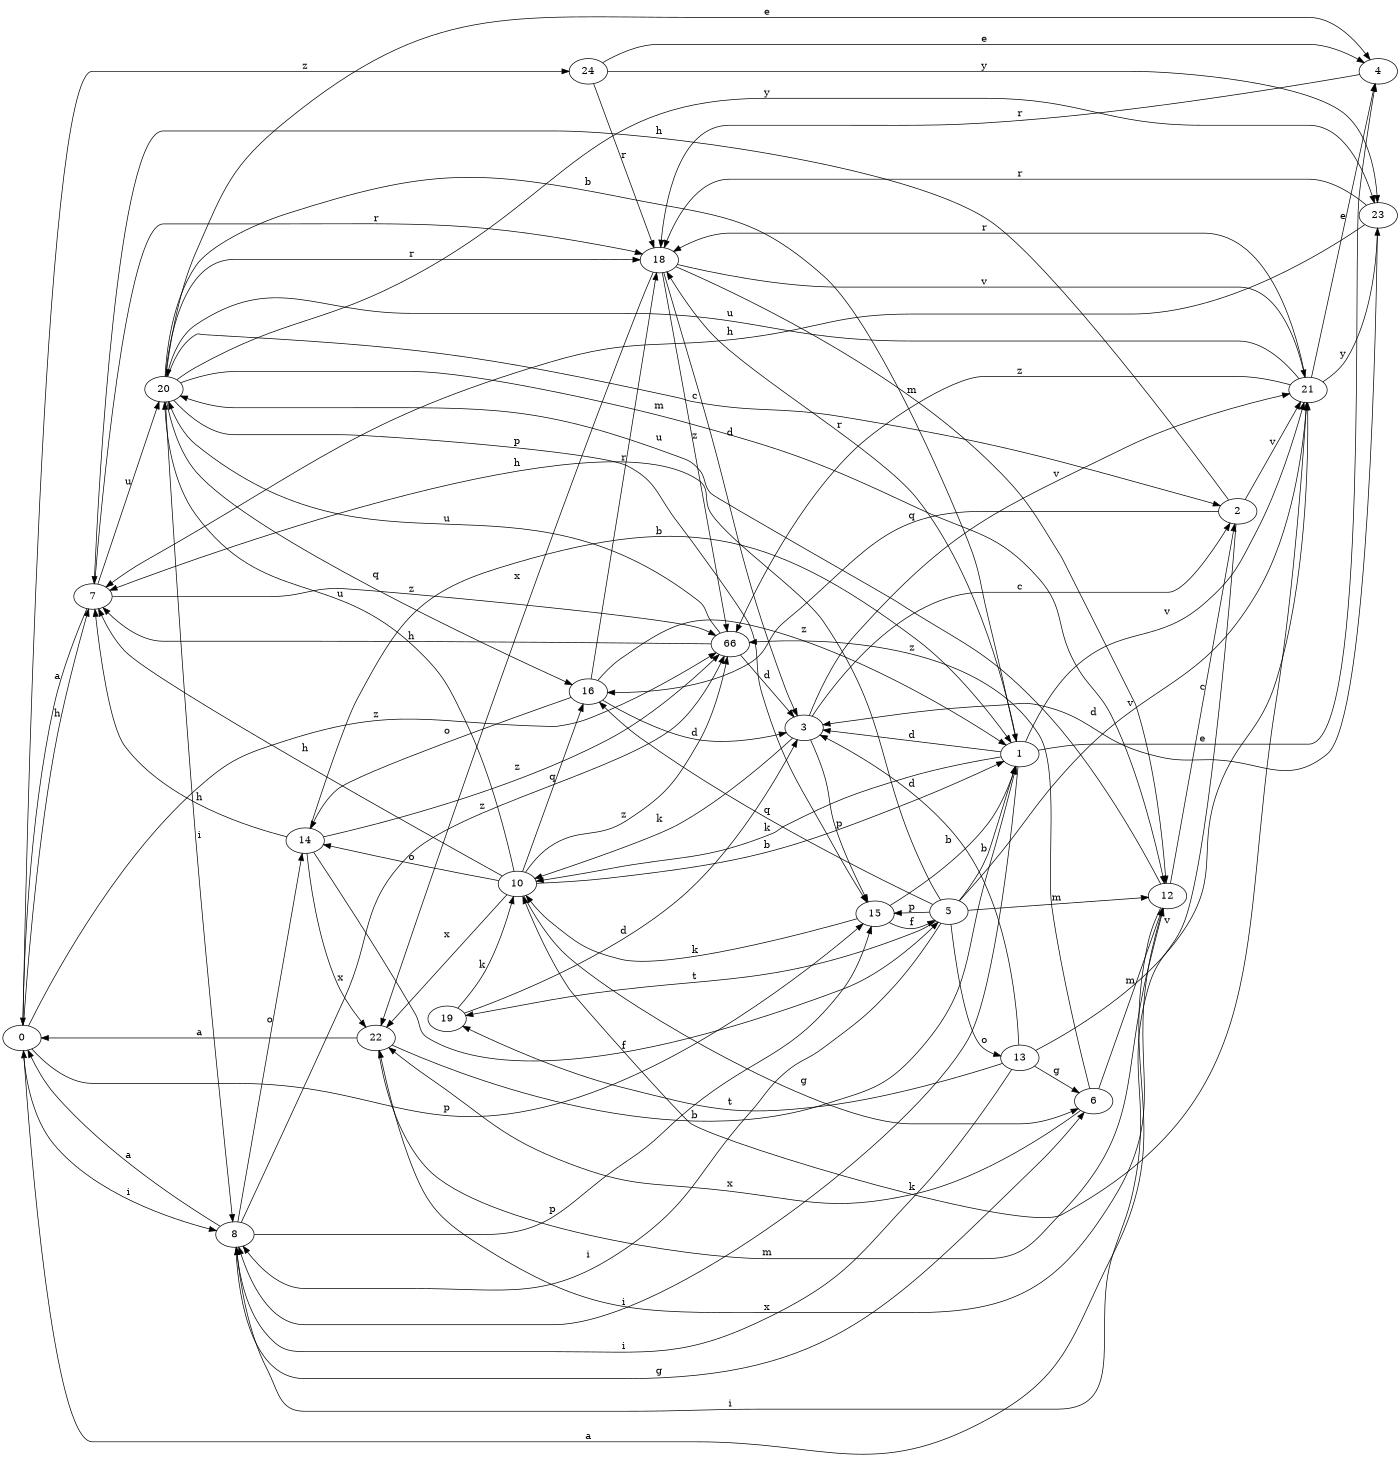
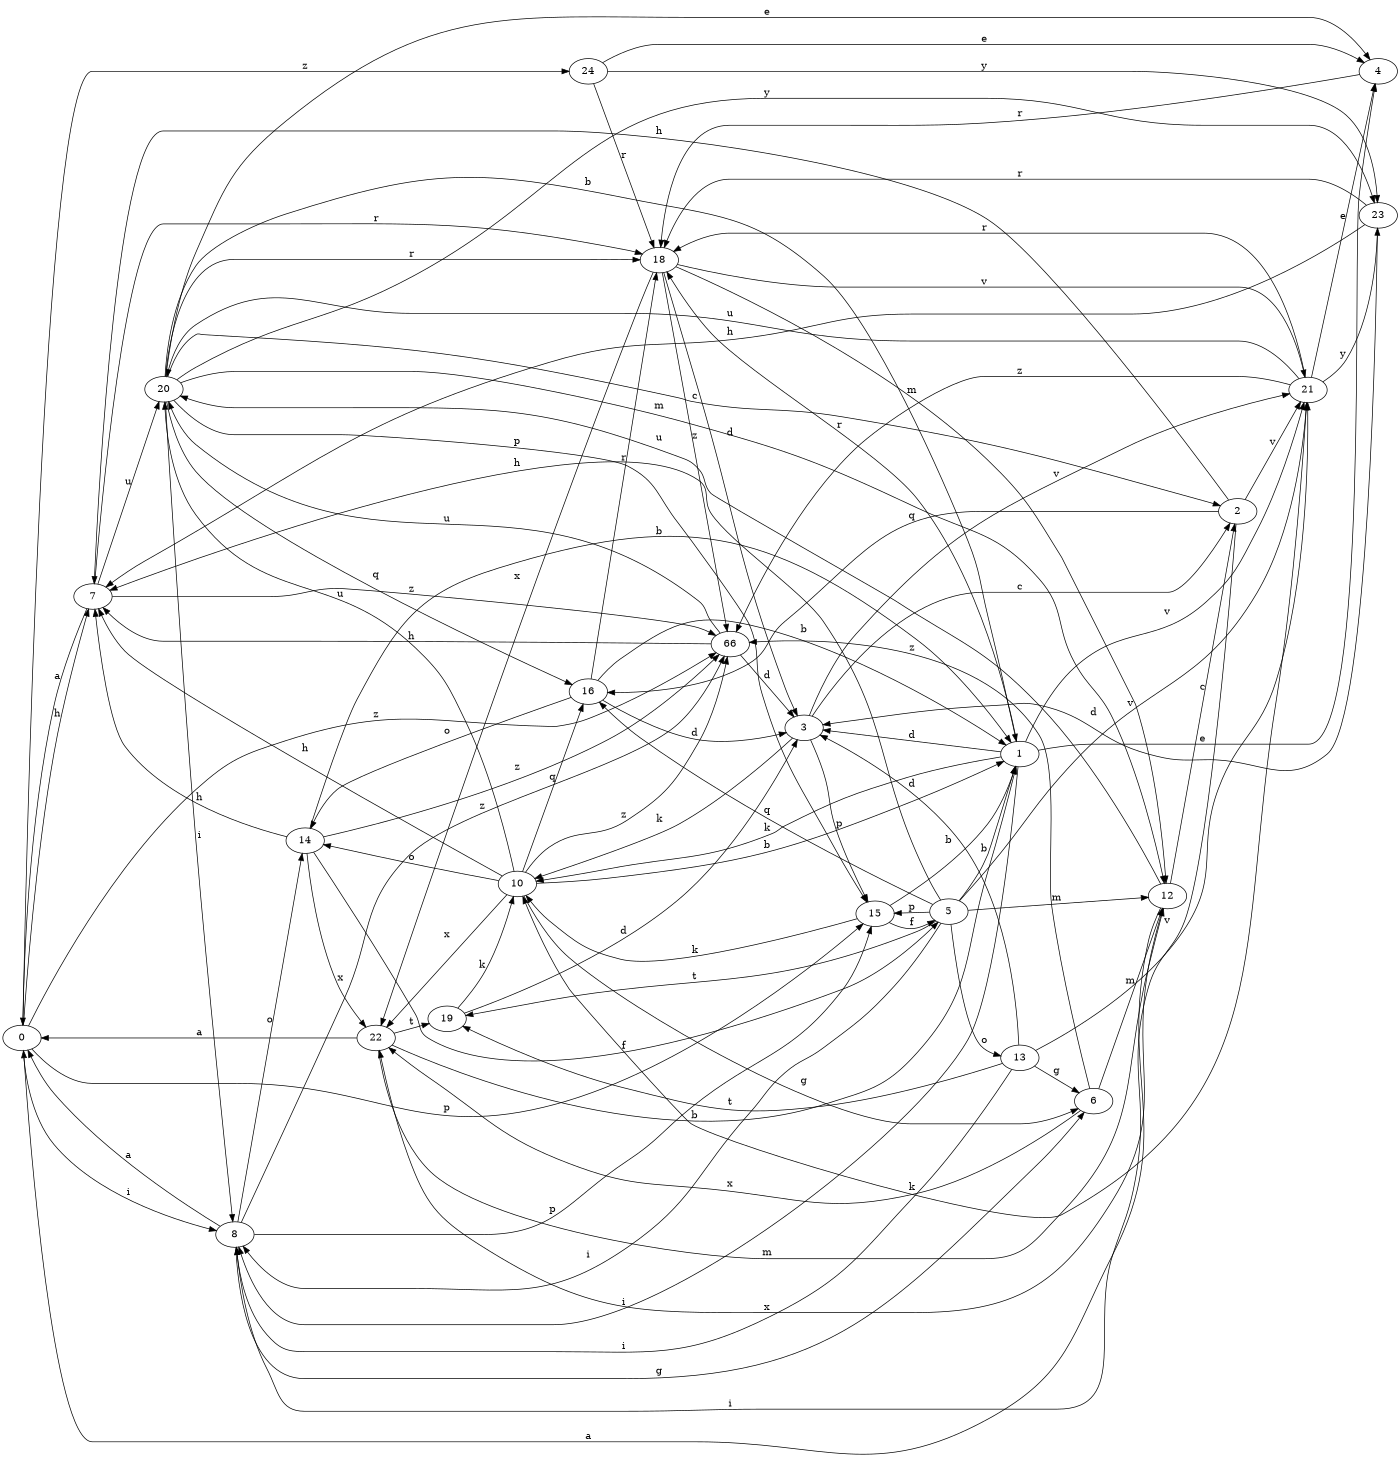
(804, 630) -> (804, 630)
none -> (408, 1029)
